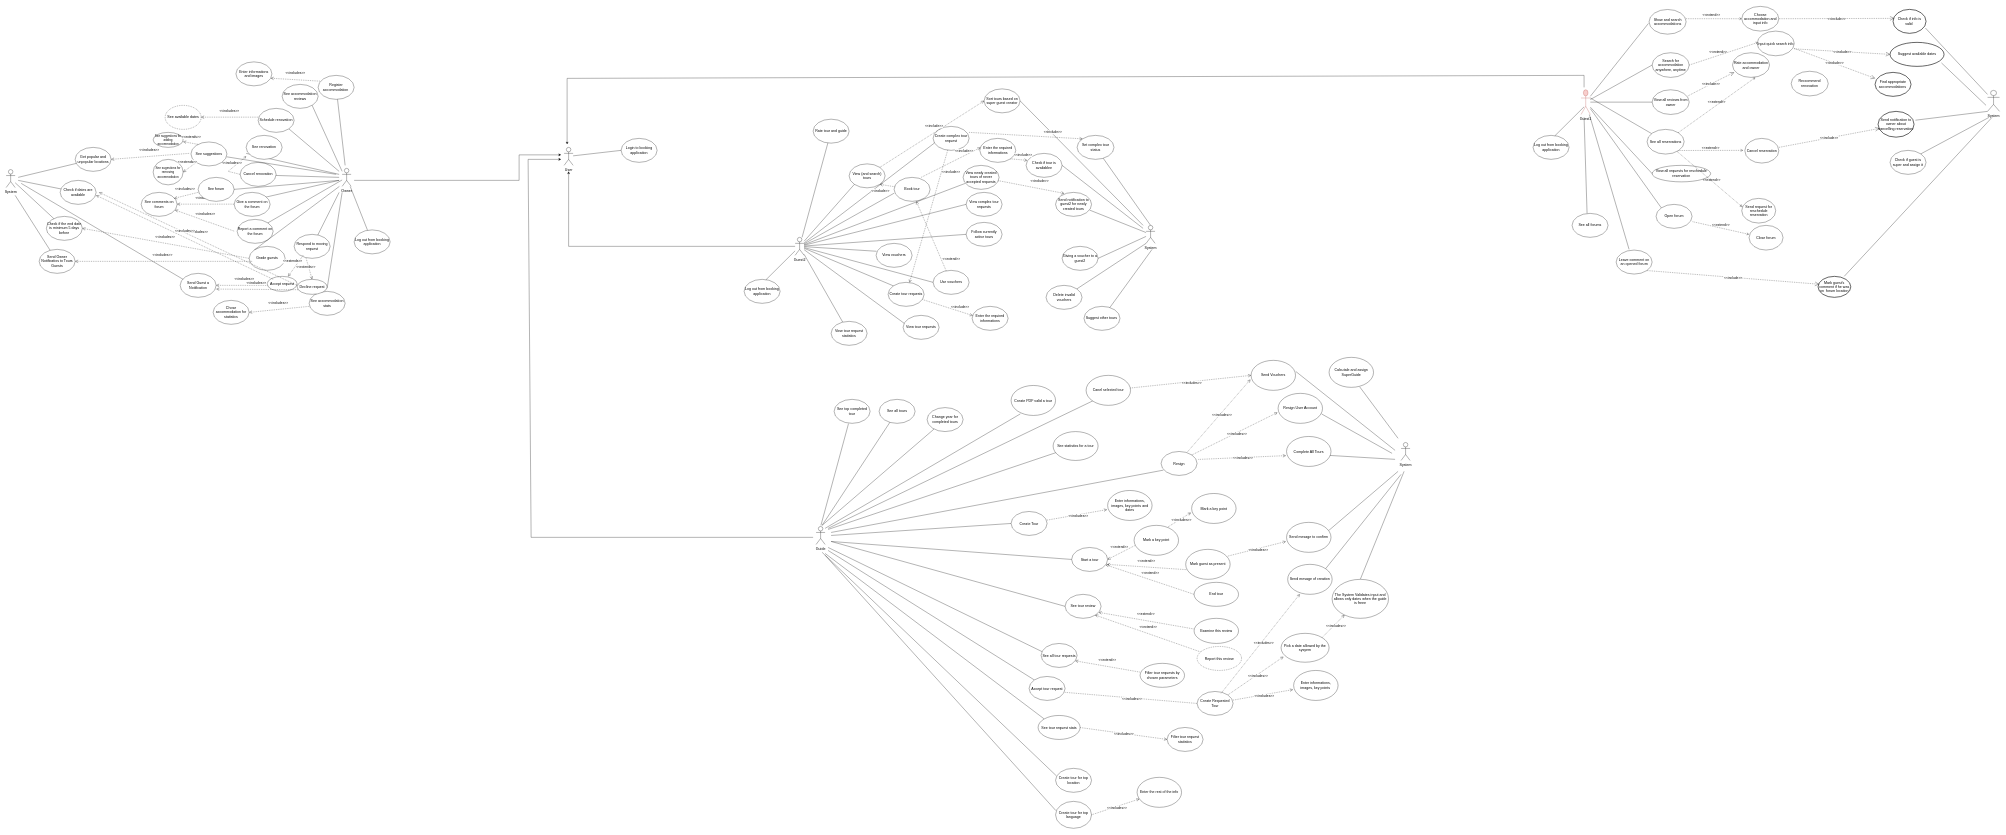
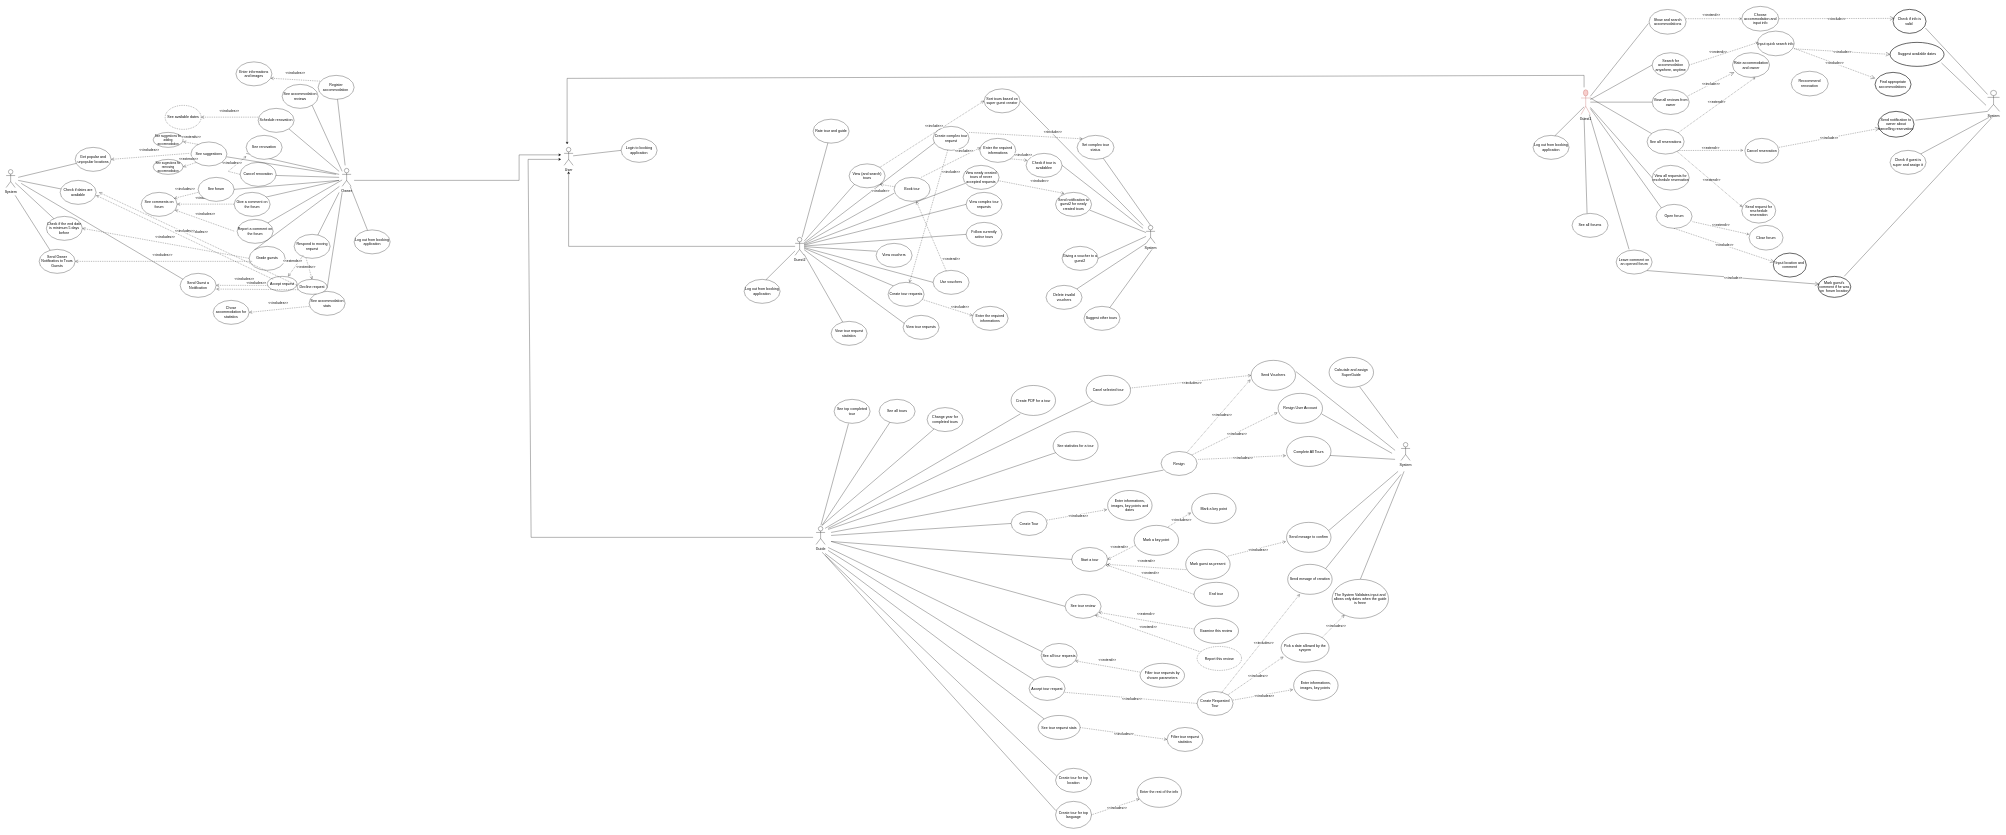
(168, 172) -> (168, 167)
(1681, 173) -> (1671, 178)
none -> (1722, 244)
none -> (1790, 265)
(1686, 273) -> (1686, 273)
(1033, 400) -> (1033, 400)
